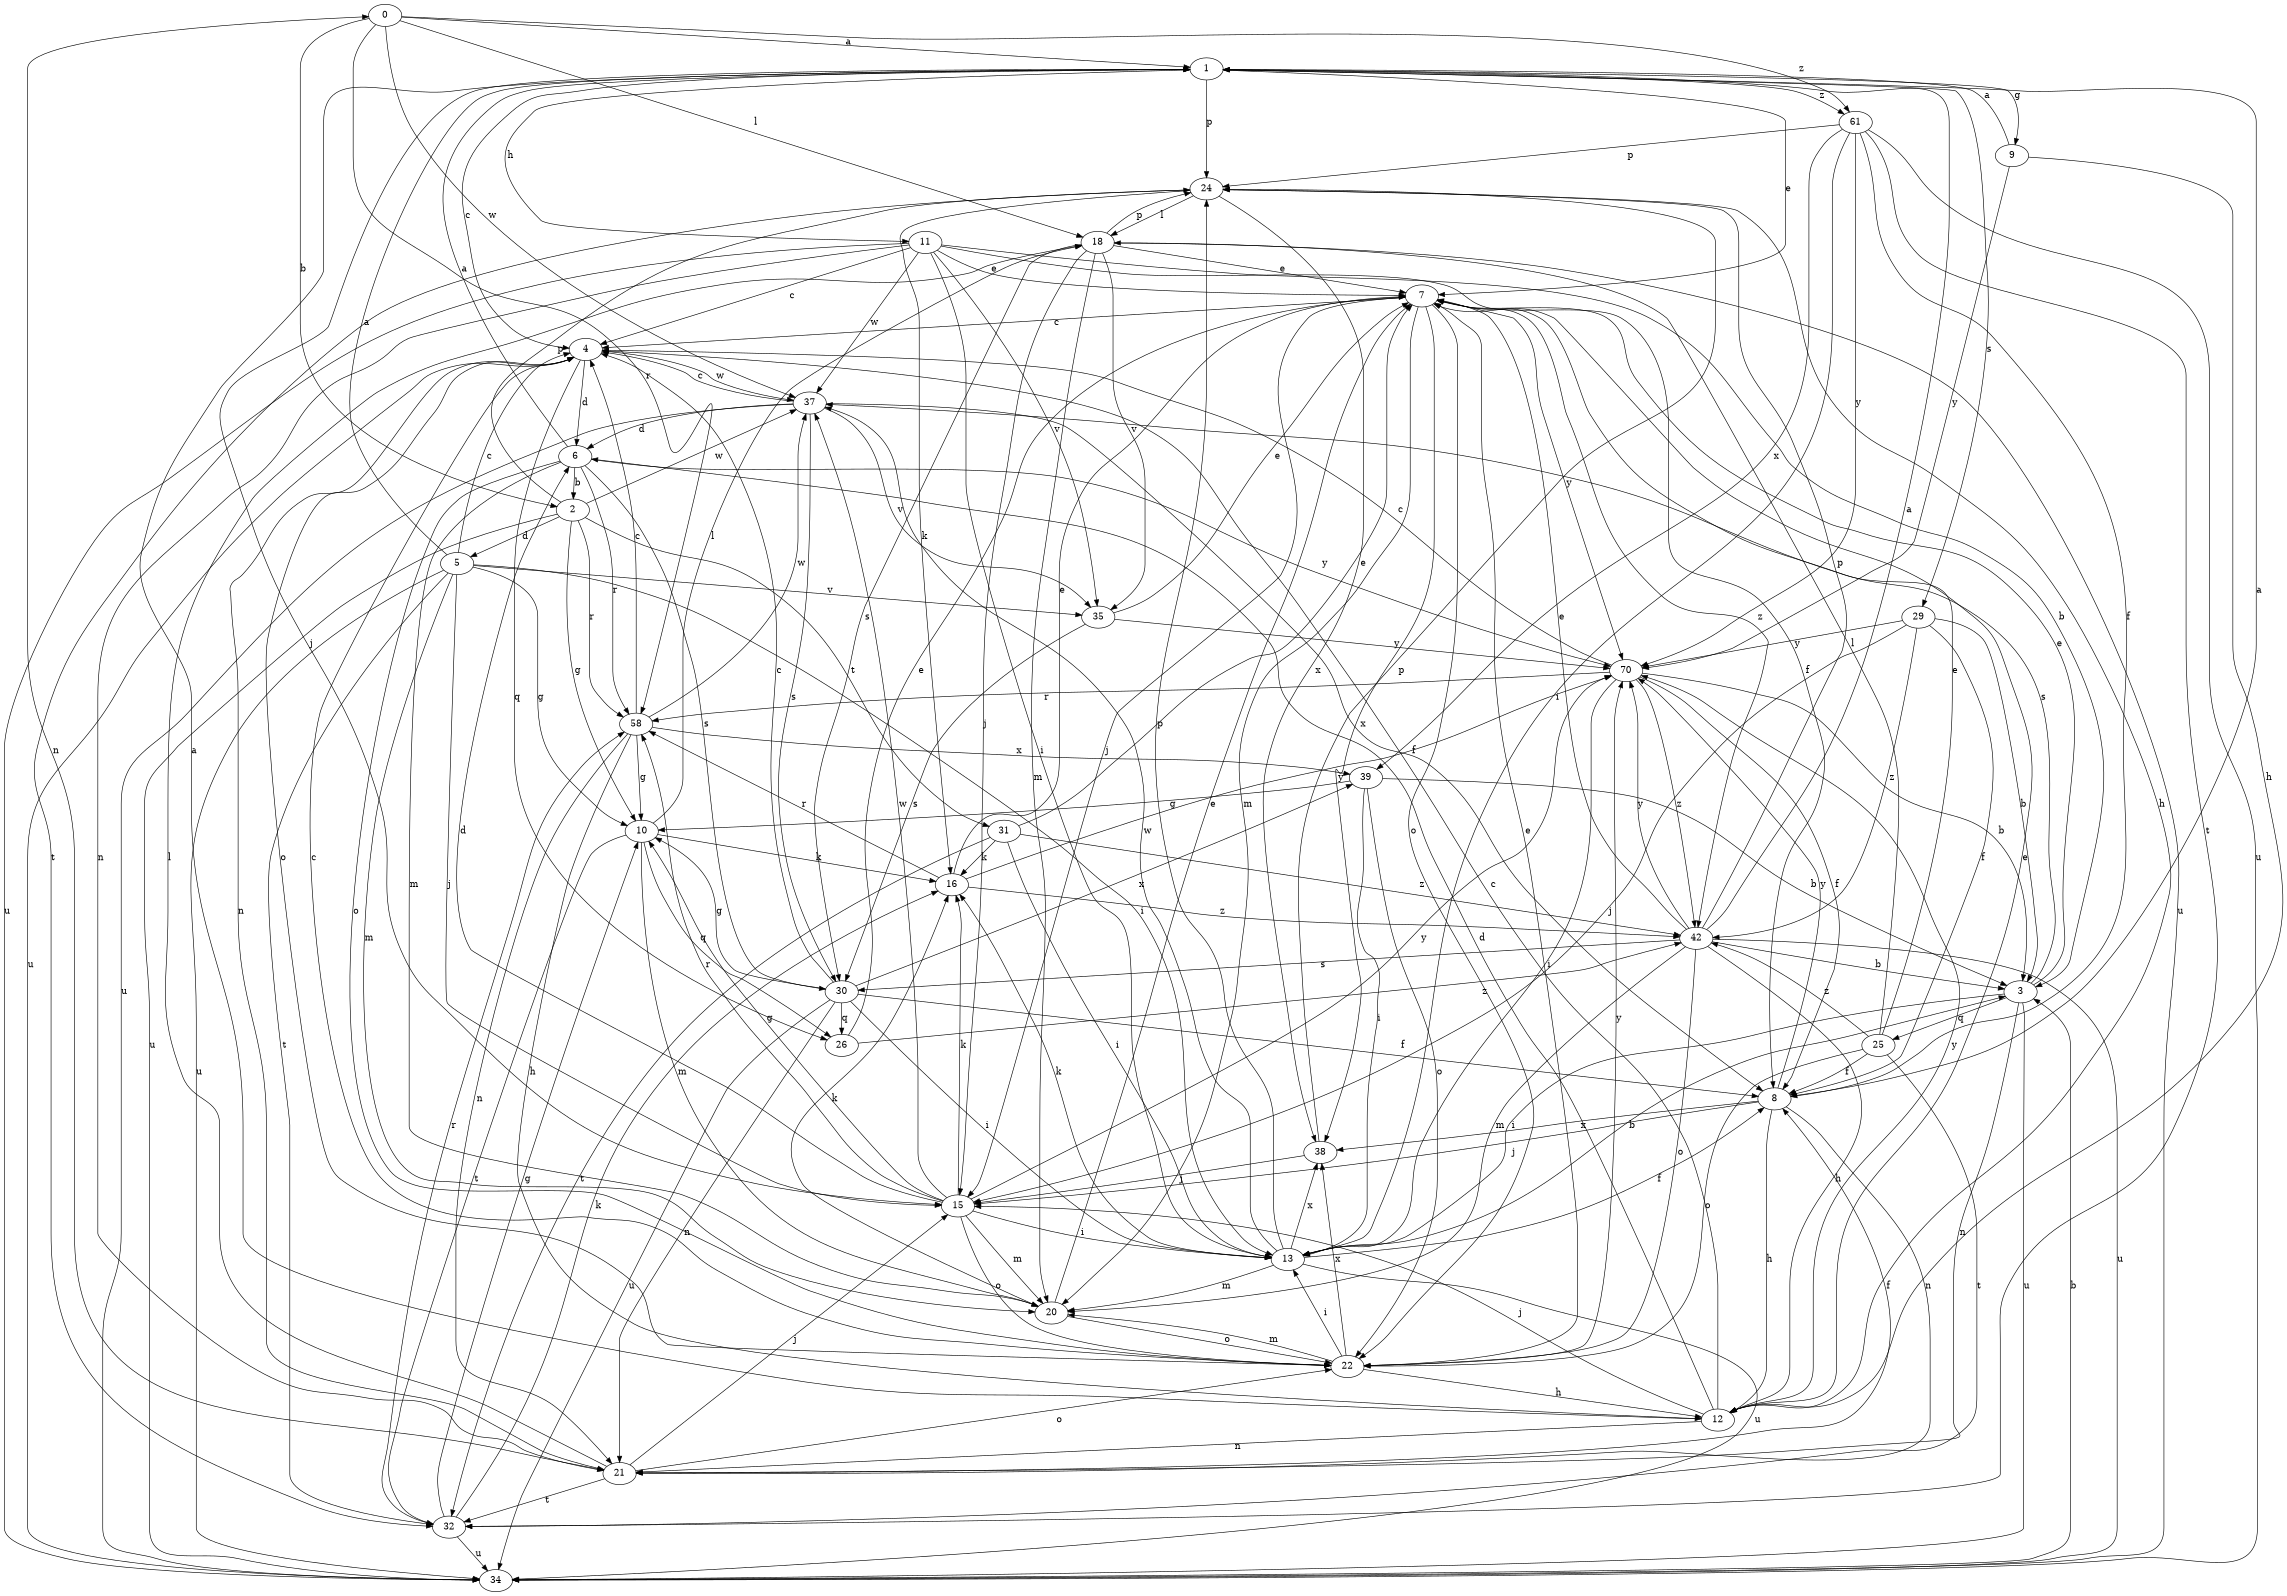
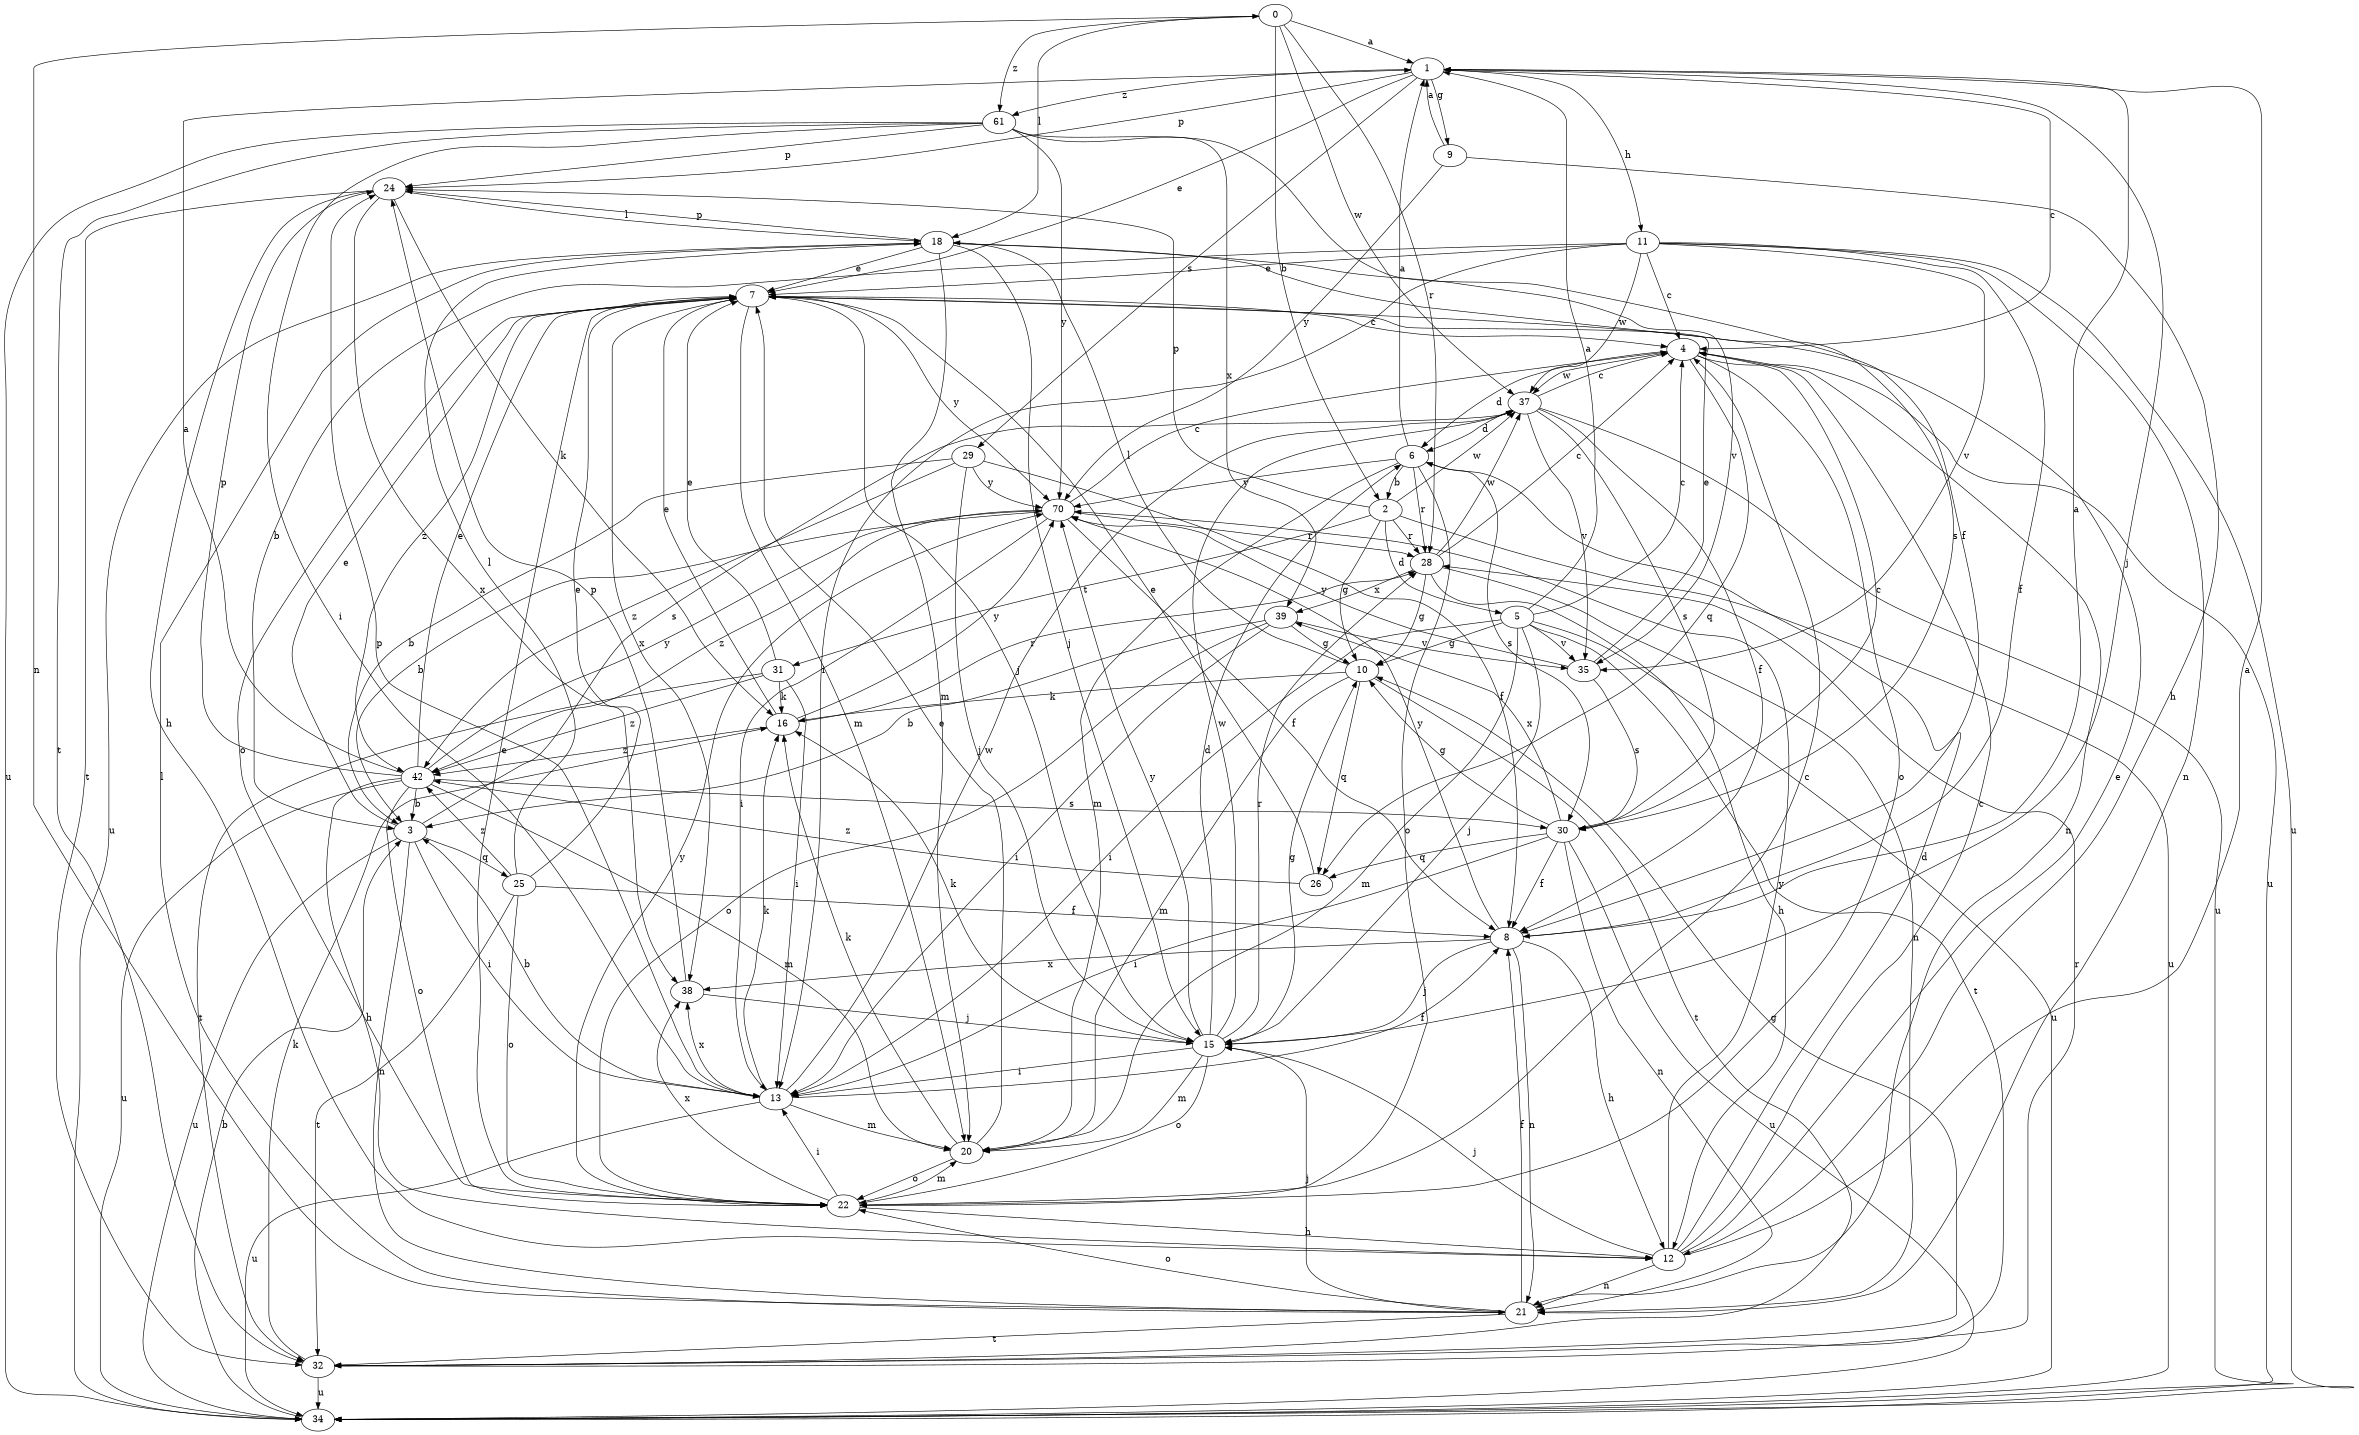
none -> (1434, 651)
(636, 724) -> (1427, 564)
(28, 1032) -> (2084, 1396)
